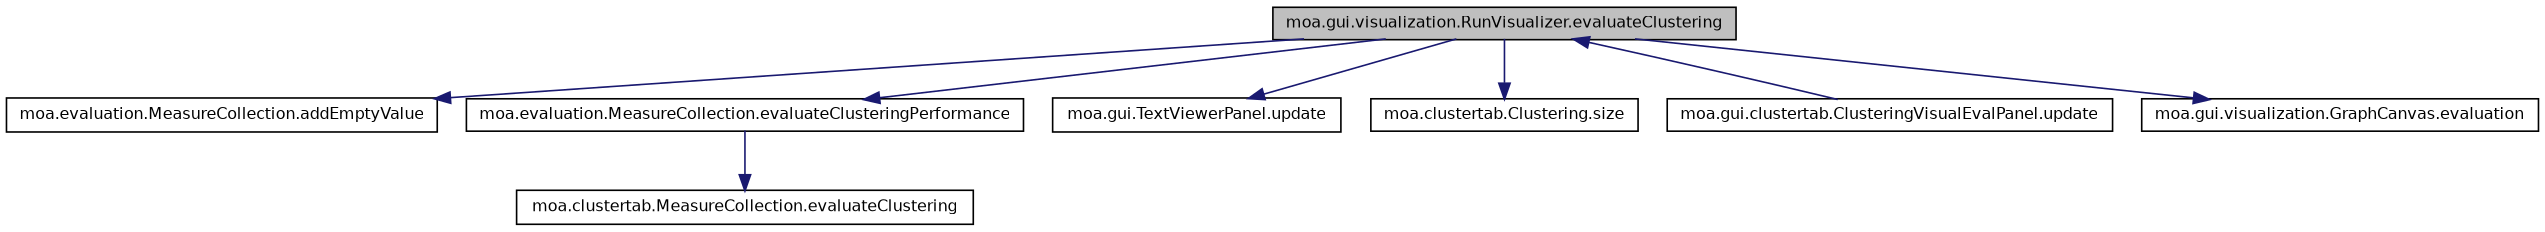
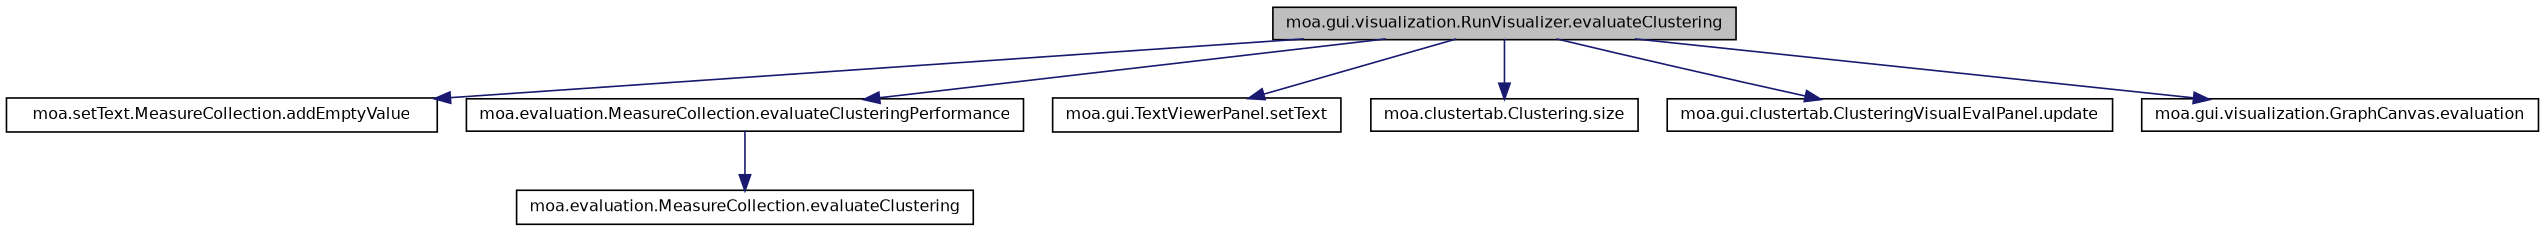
(1714, 70) -> (1681, 68)
(222, 115) -> (222, 115)
(1197, 115) -> (1197, 115)
(745, 207) -> (745, 207)
